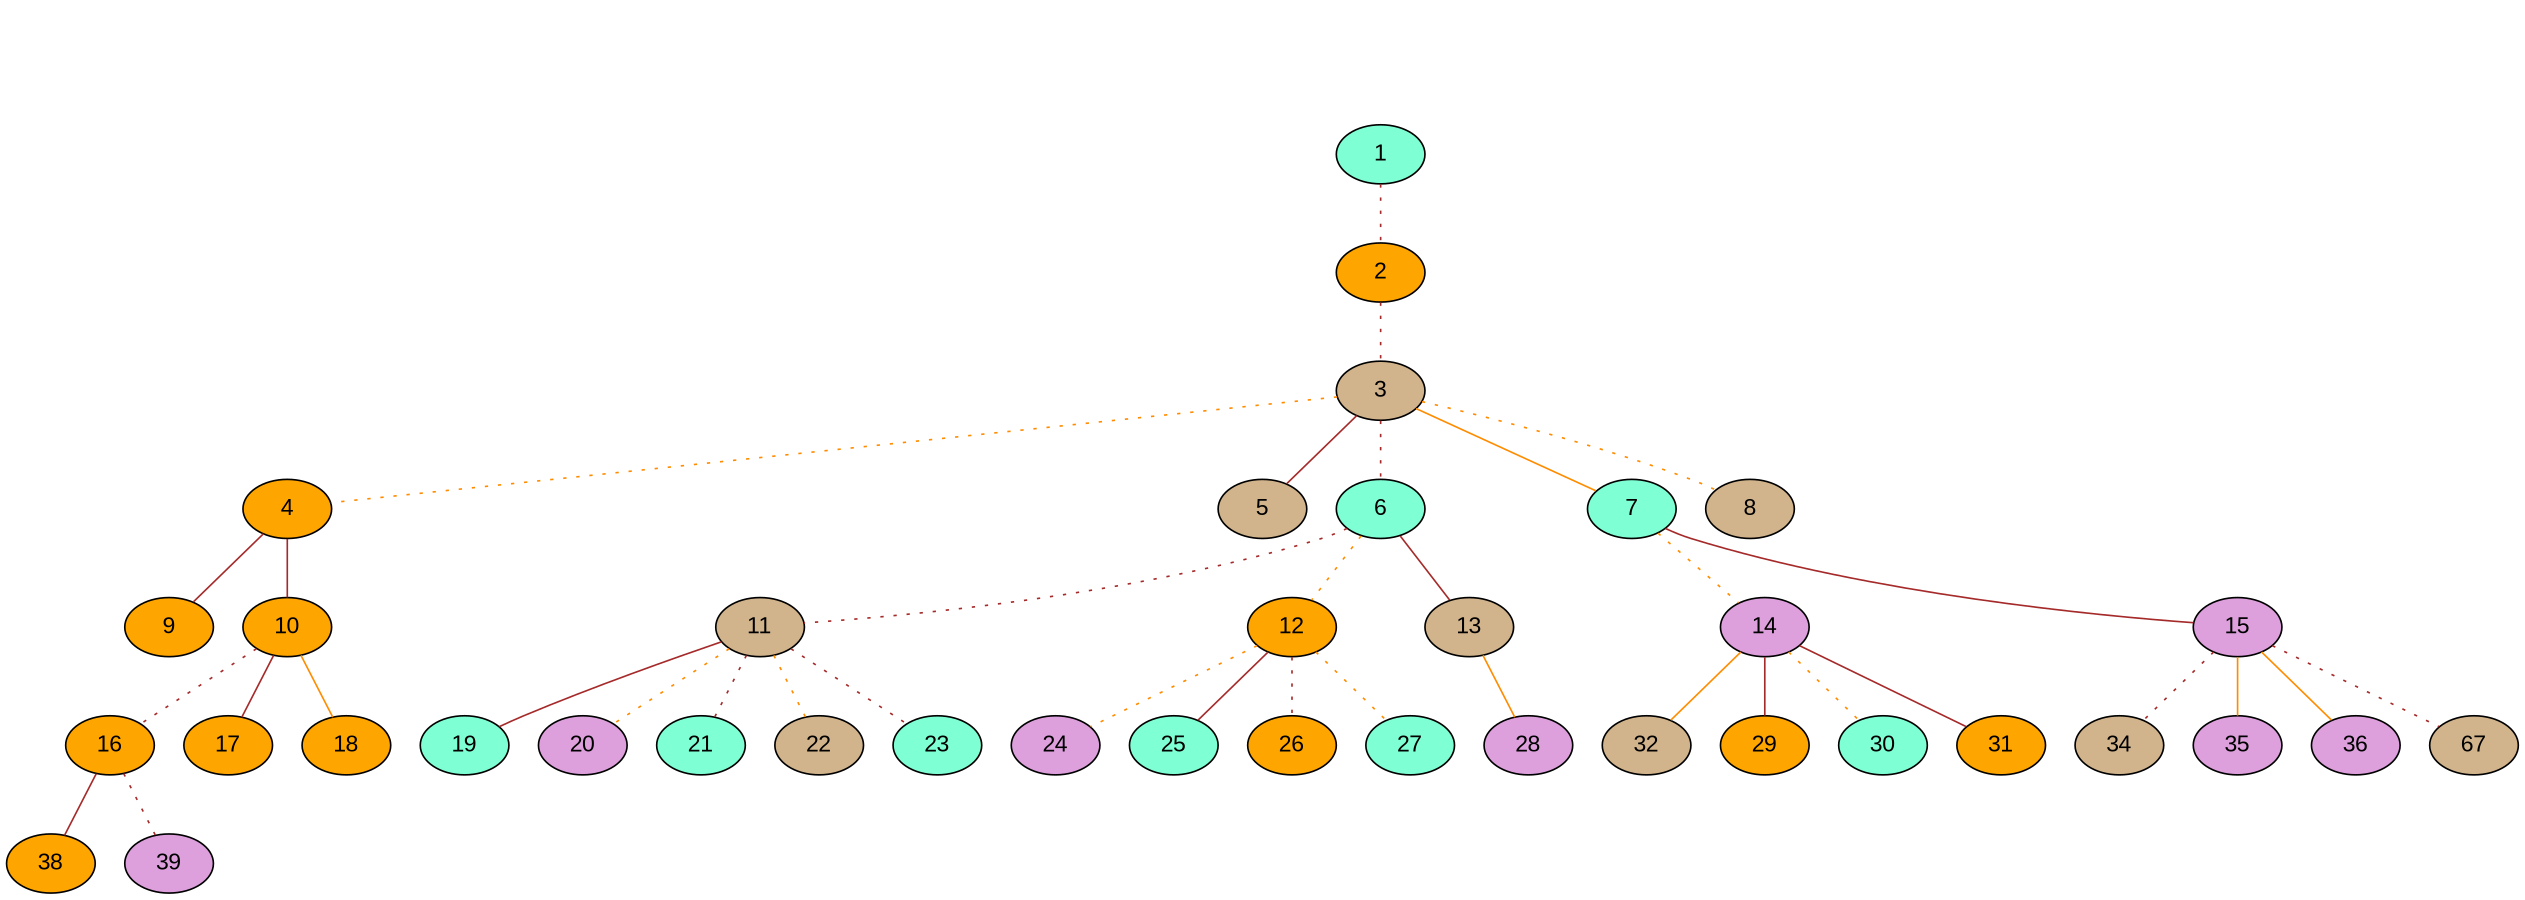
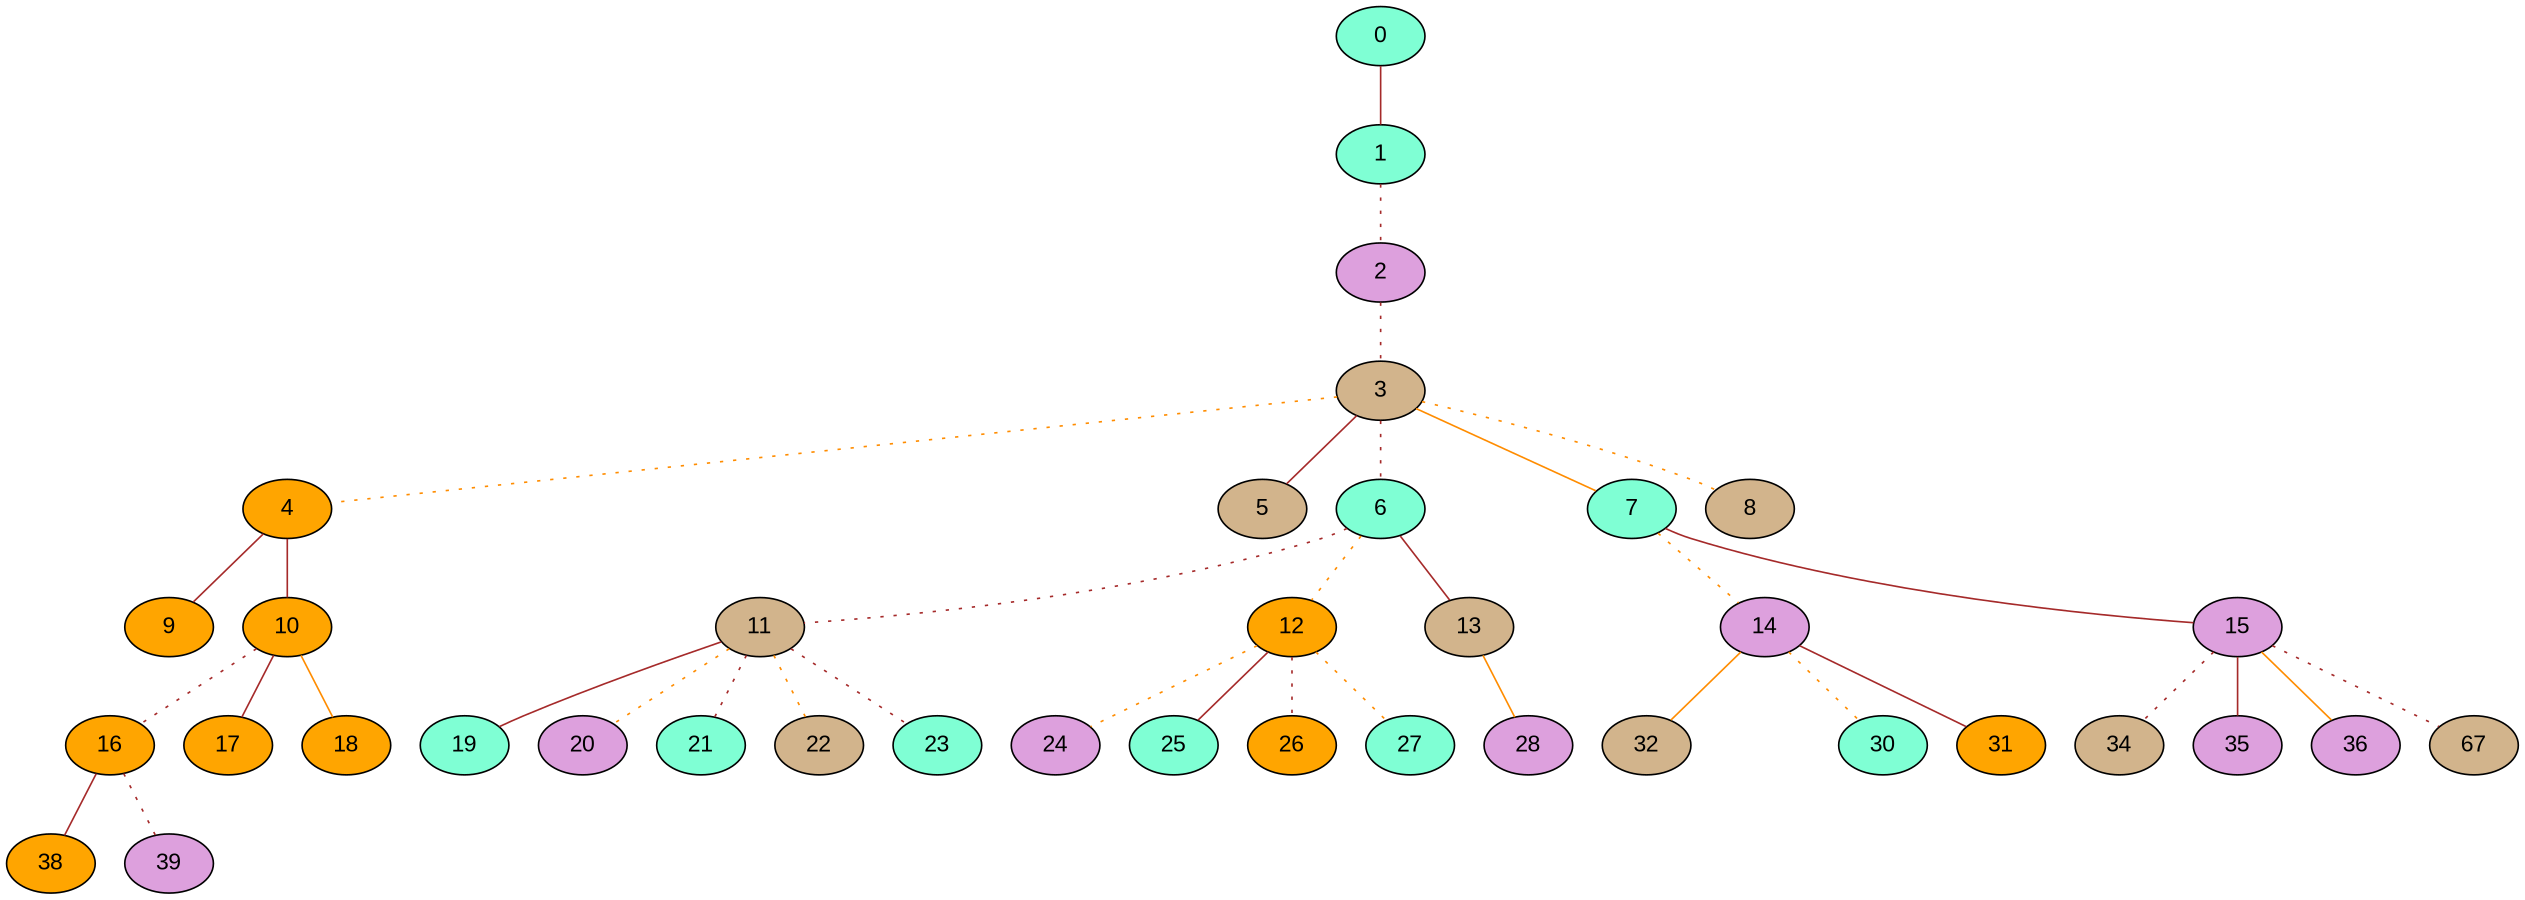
none -> (1381, 36)
(1381, 273) -> (1381, 273)
(2238, 686) -> (2238, 686)
(1765, 745) -> none
